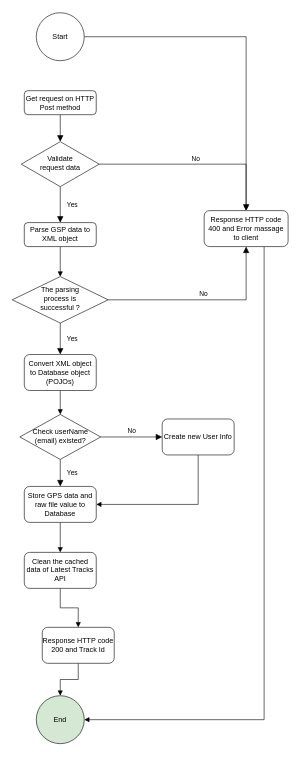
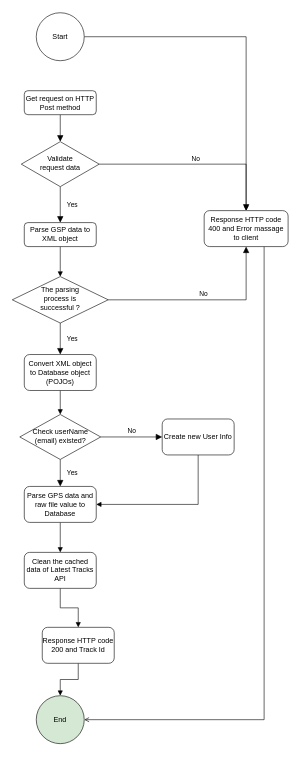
(60, 504) -> (60, 504)
(90, 720) -> (89, 720)
